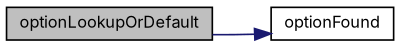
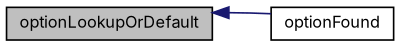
(233, 35) -> (250, 13)
